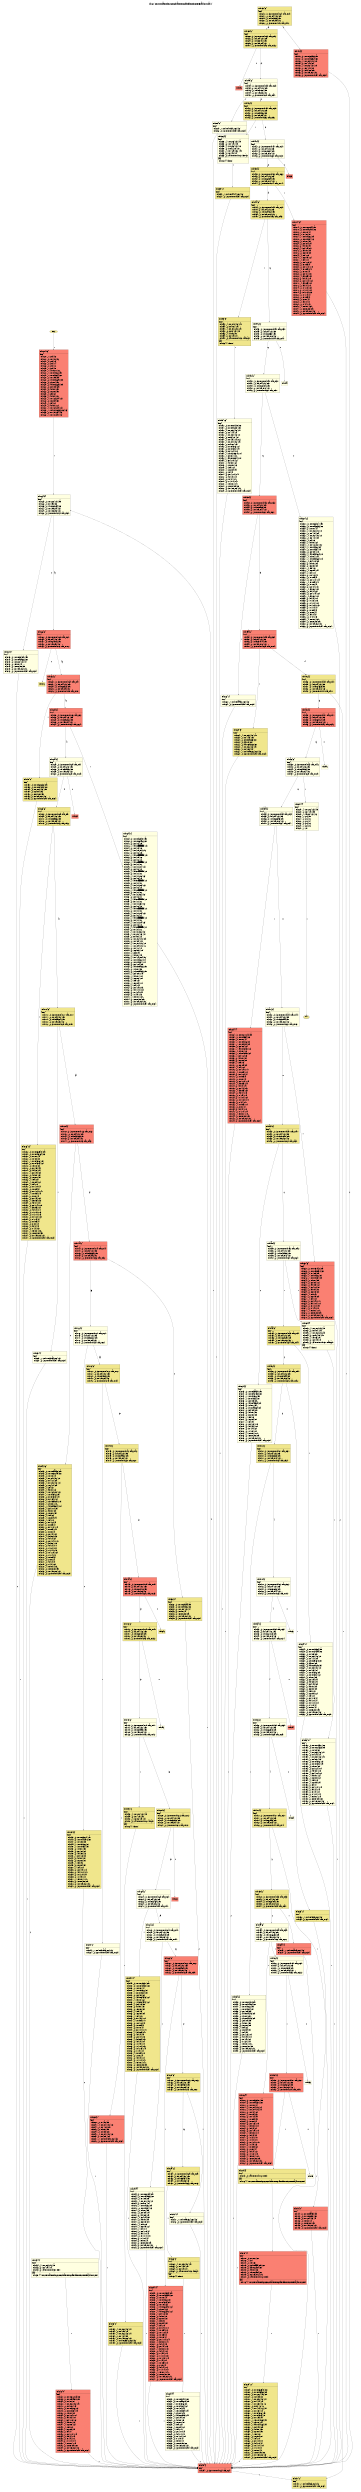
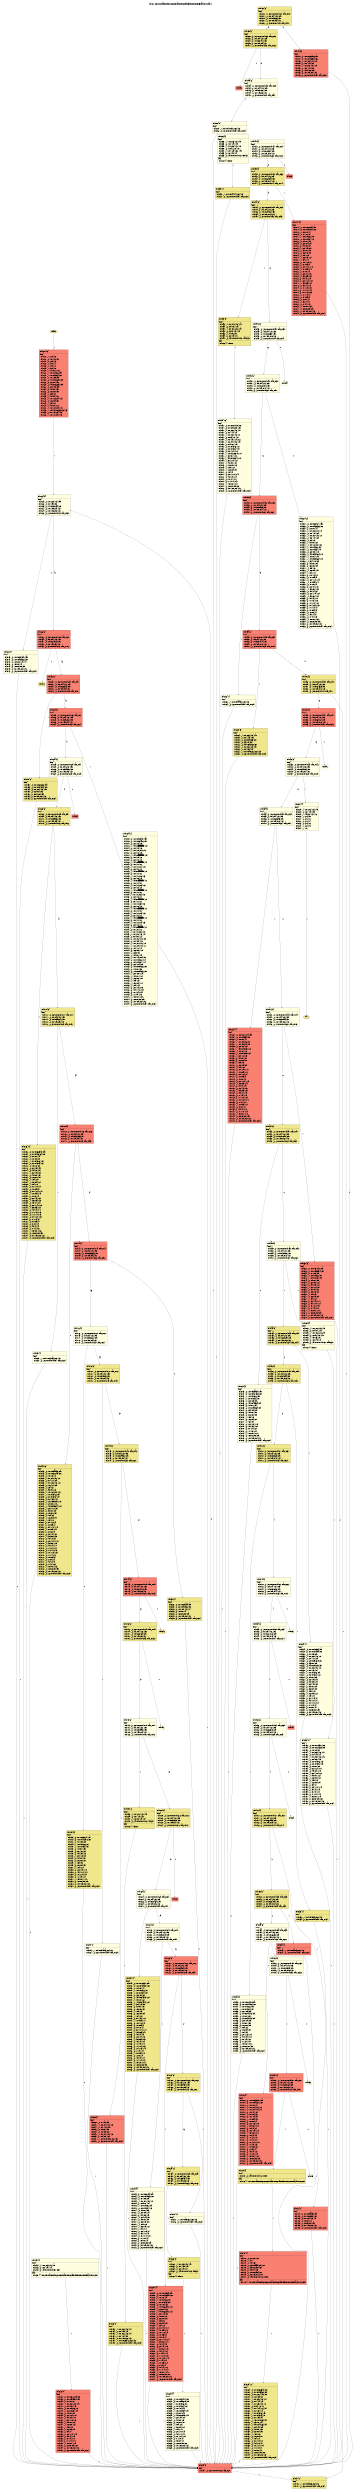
(261, 111) -> none
(54, 332) -> (54, 332)
